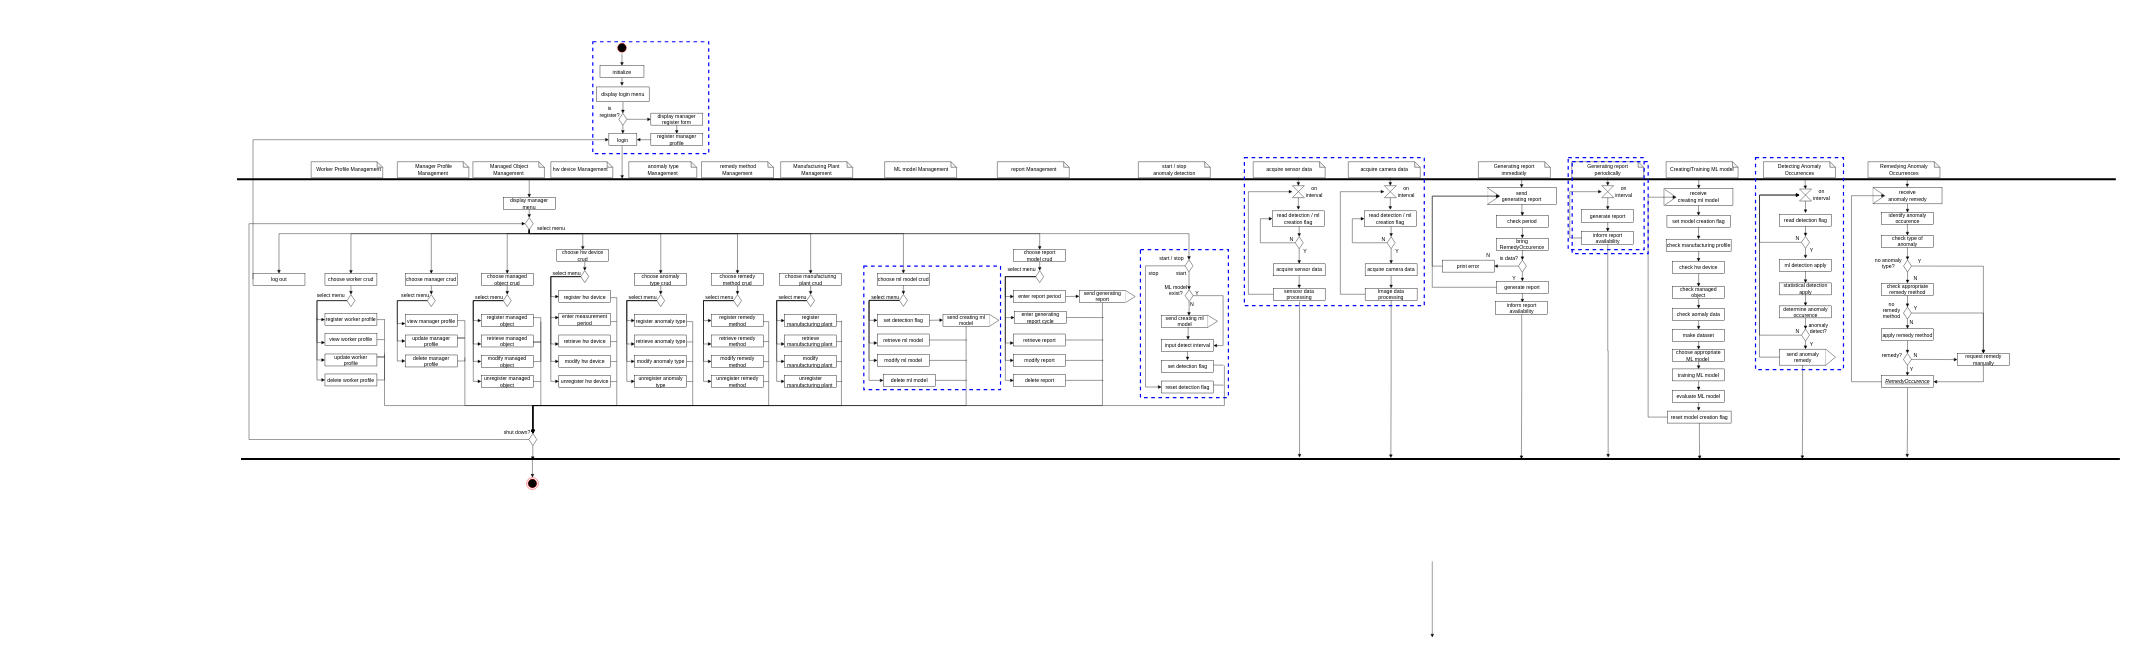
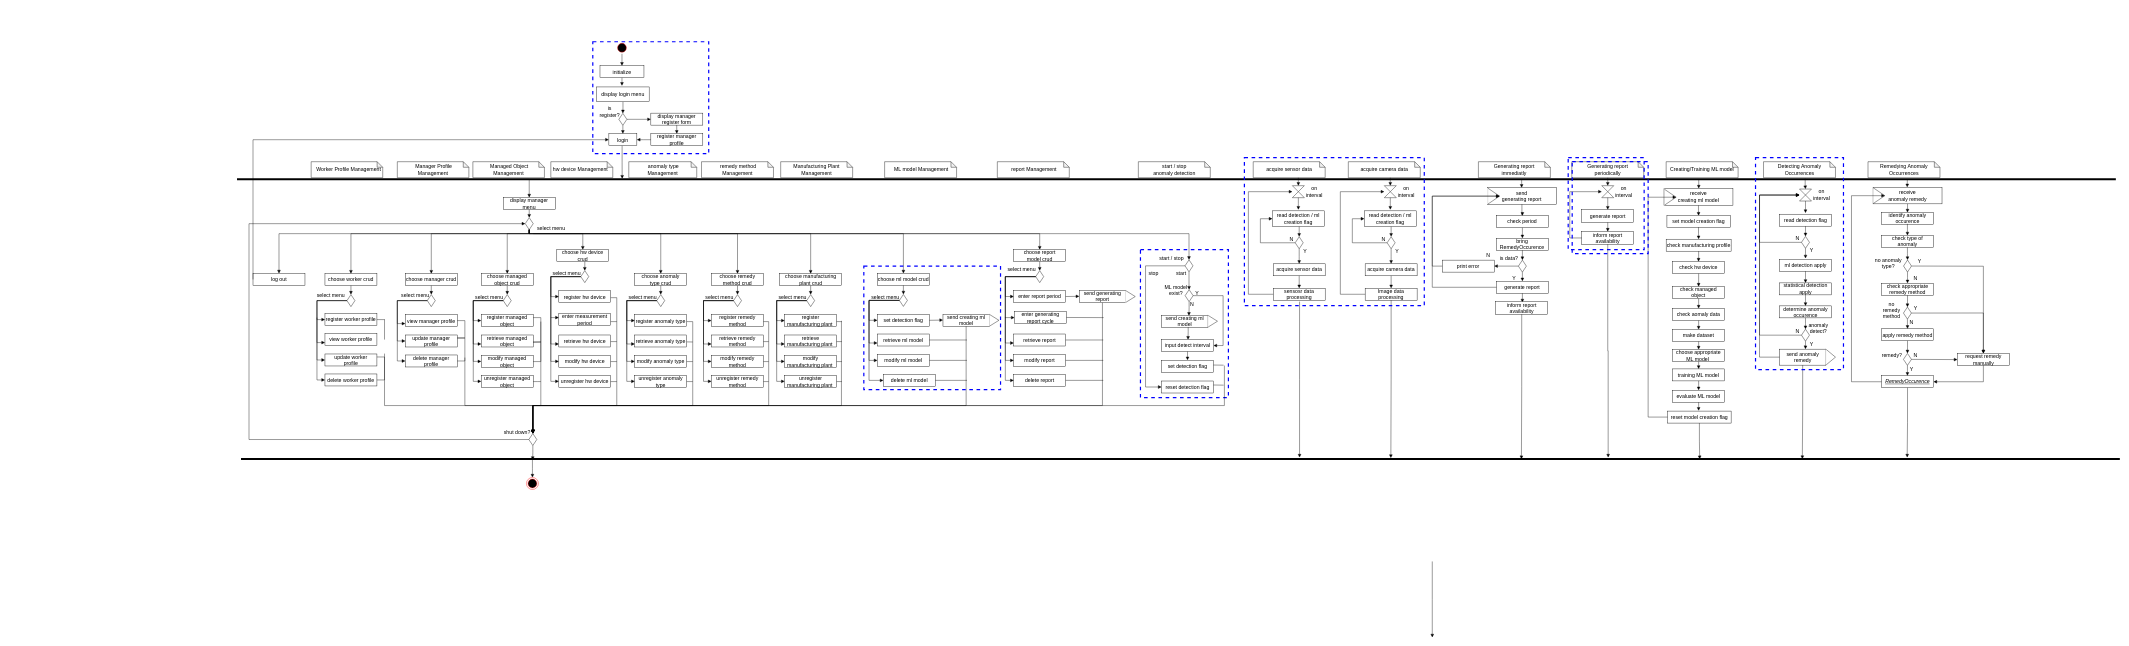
(384, 342) -> none
